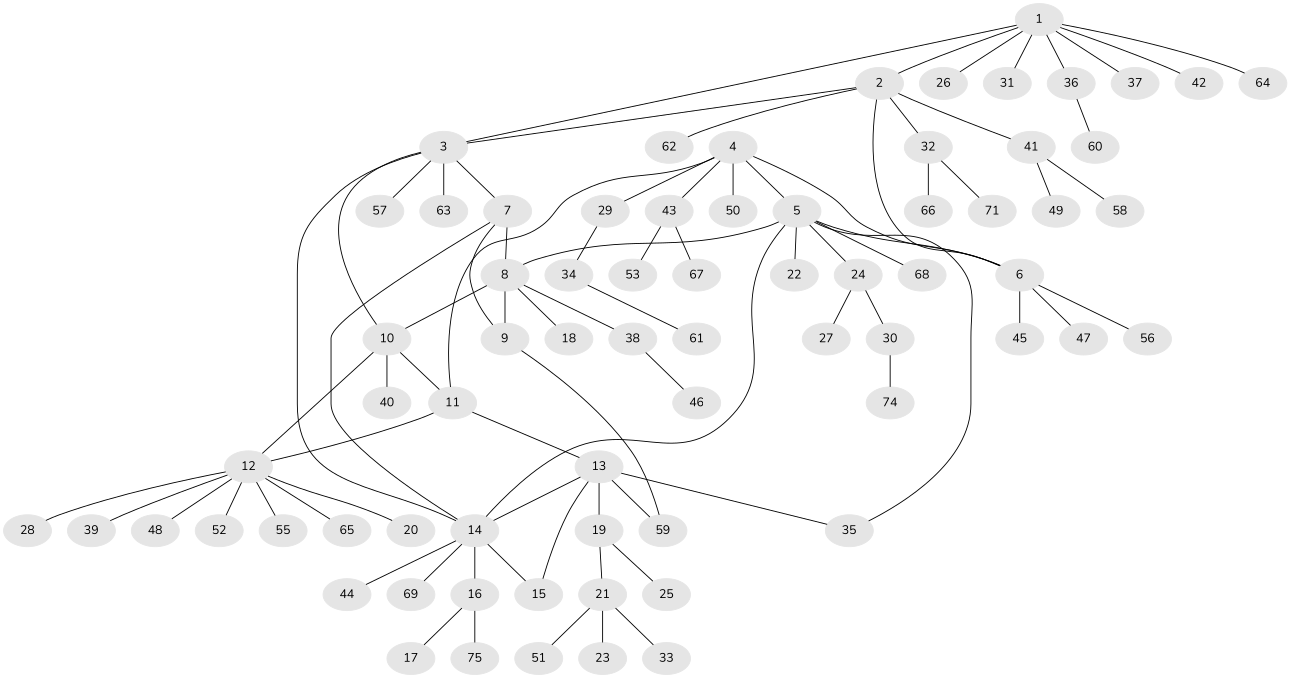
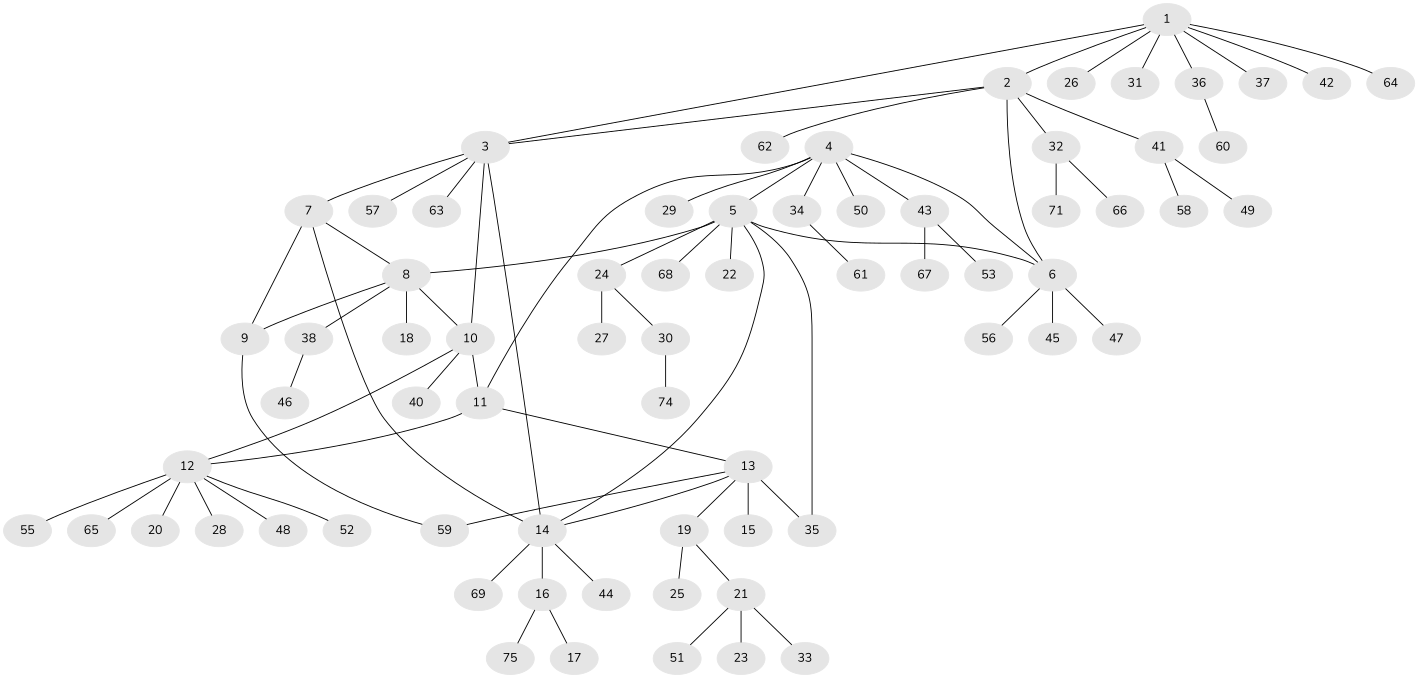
(588, 242) -> (813, 179)
(91, 531) -> none
(507, 563) -> none
